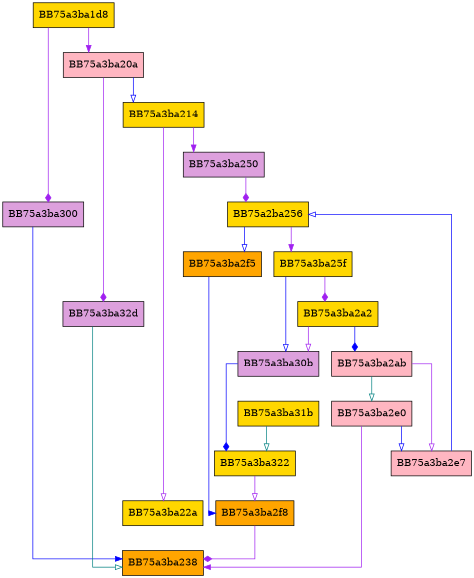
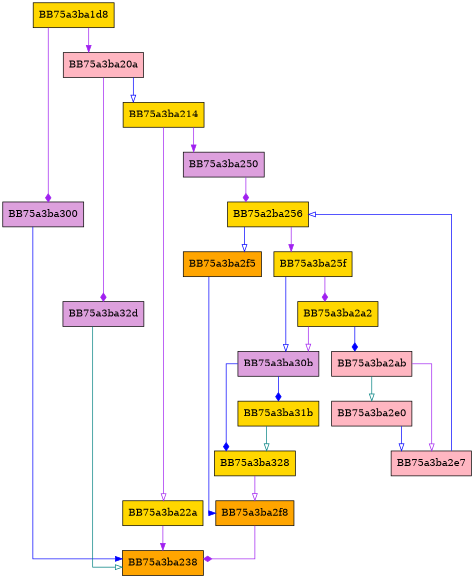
none -> (278, 384)
(255, 463) -> (255, 463)
(356, 567) -> (163, 535)
